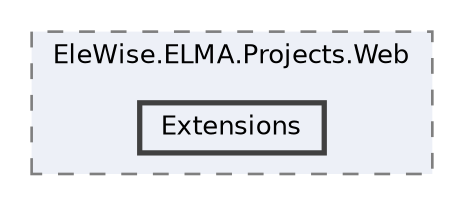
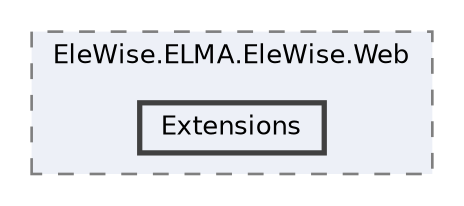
(232, 57) -> (232, 57)
